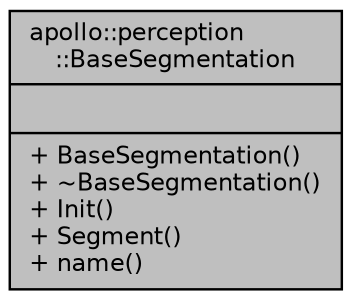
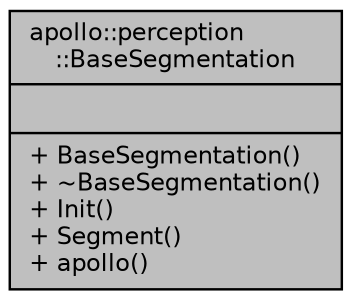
(87, 264) -> (89, 264)
